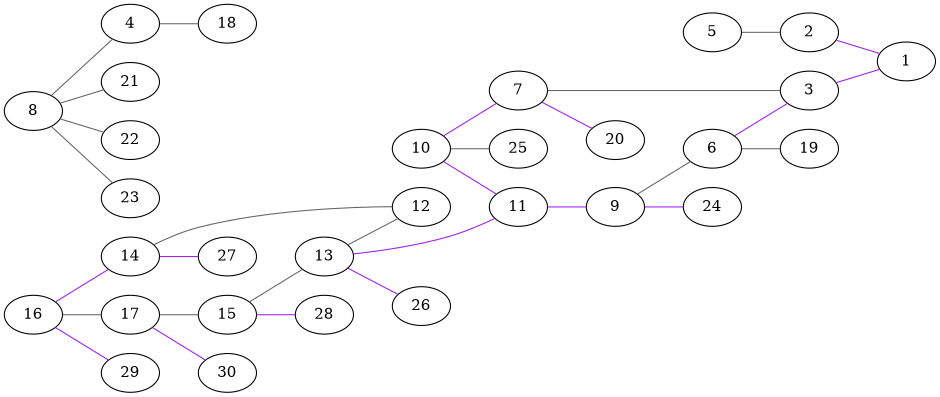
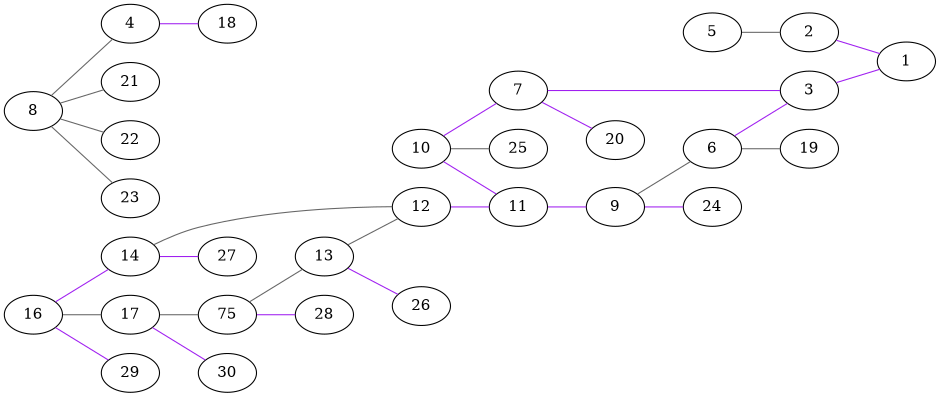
(179, 24) -> (179, 24)
(664, 91) -> (664, 91)
(426, 242) -> (470, 207)
(227, 315) -> (227, 315)
